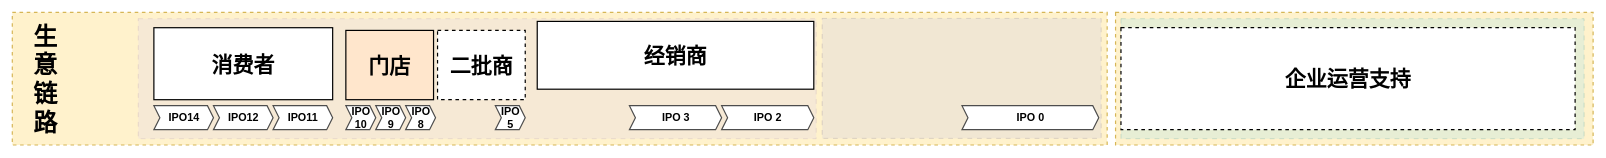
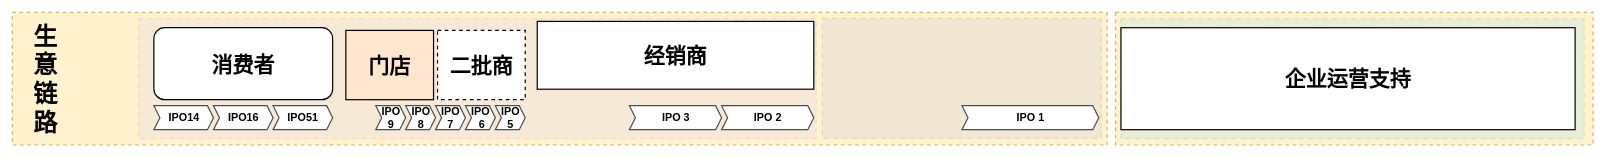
(243, 64) -> (243, 64)
(1348, 79) -> (1348, 79)
(244, 118) -> (244, 118)
(303, 118) -> (303, 118)
(361, 118) -> none
none -> (451, 118)
none -> (480, 118)
(1031, 118) -> (1031, 118)
